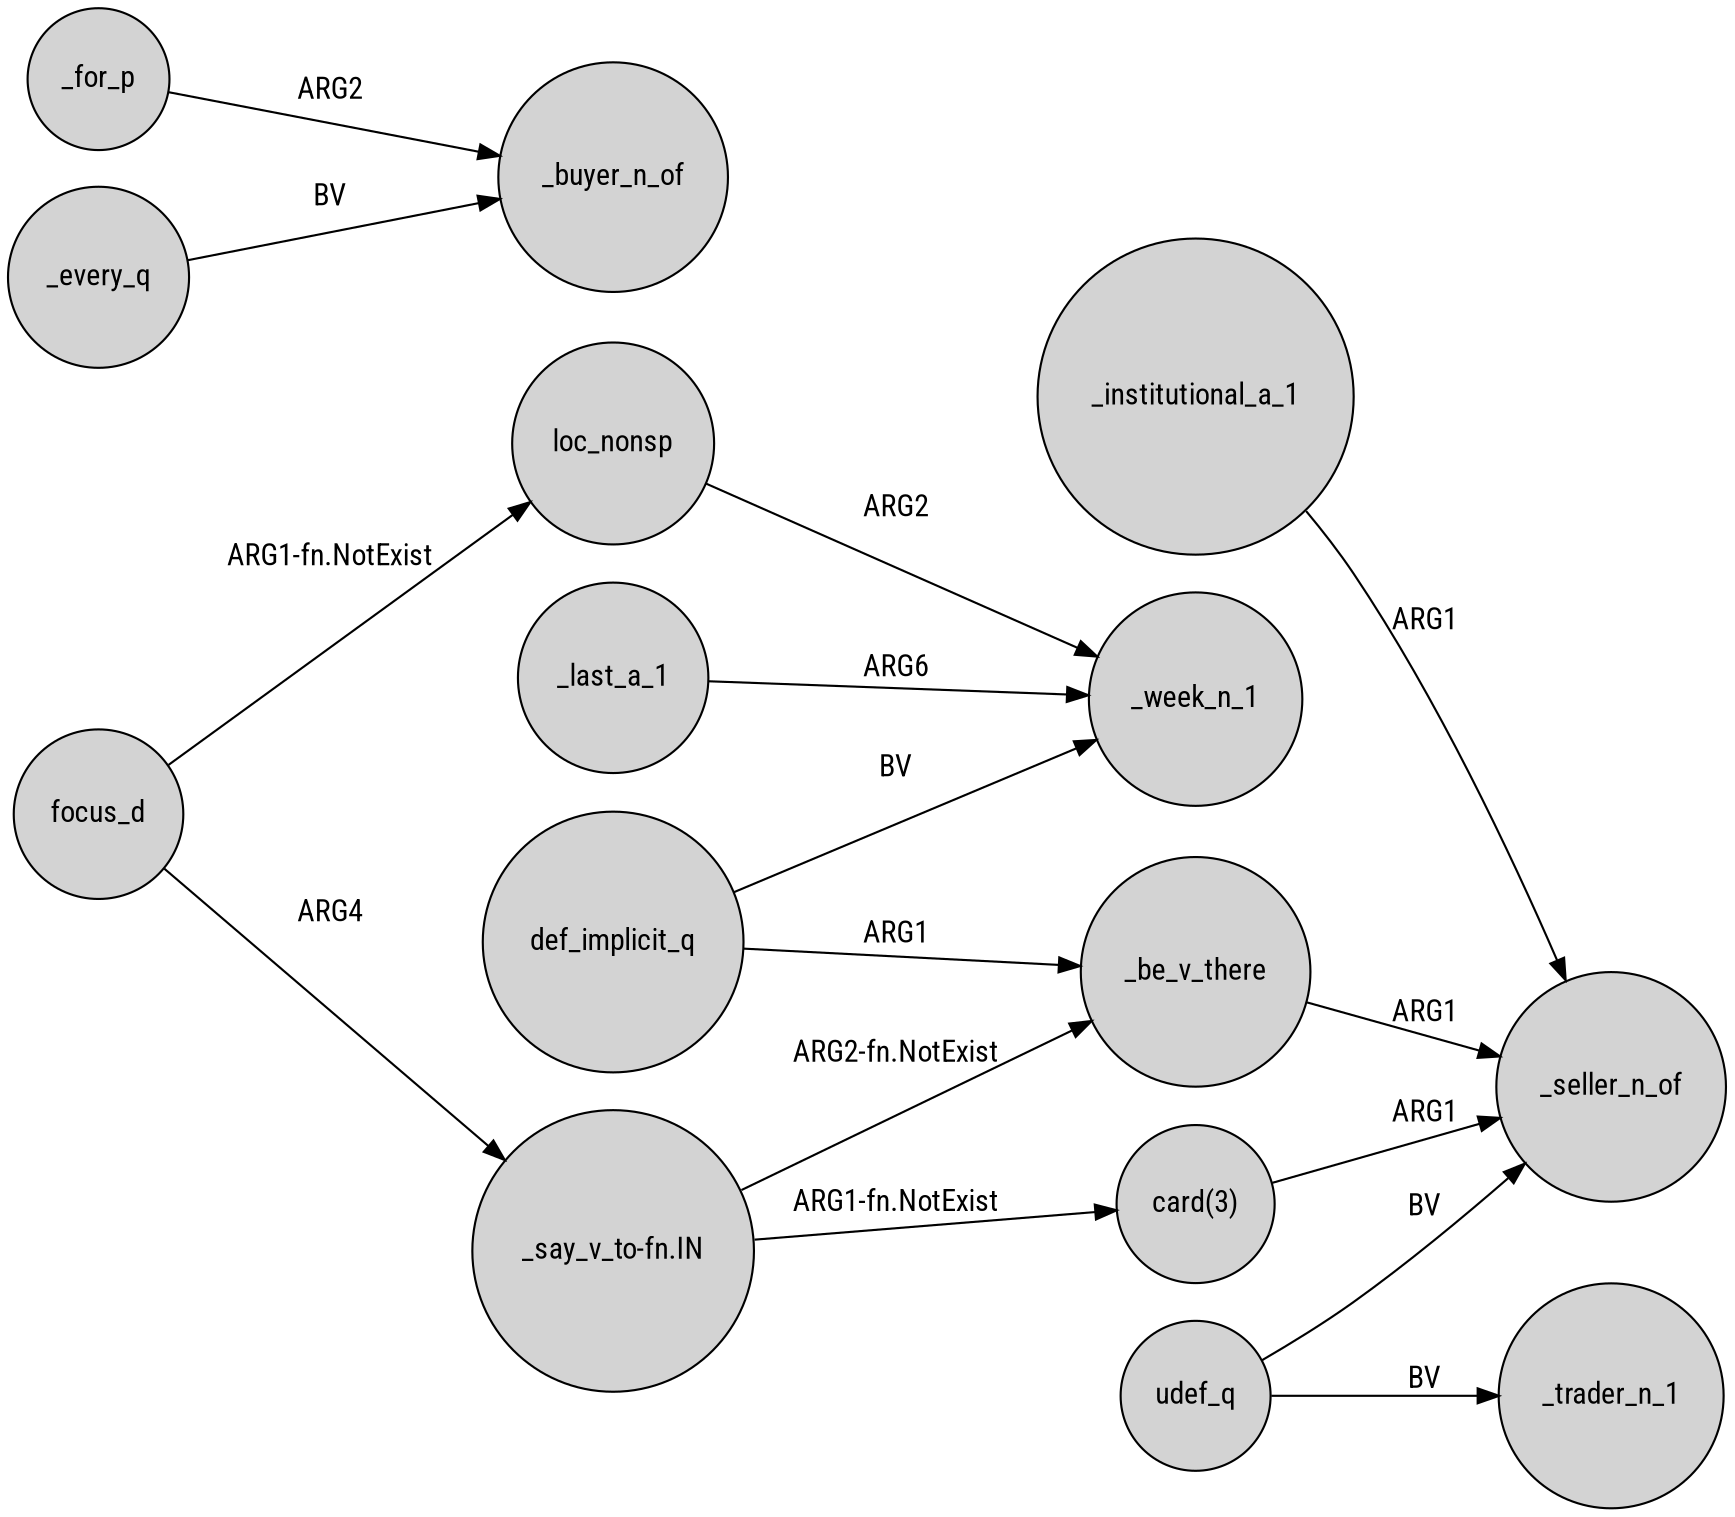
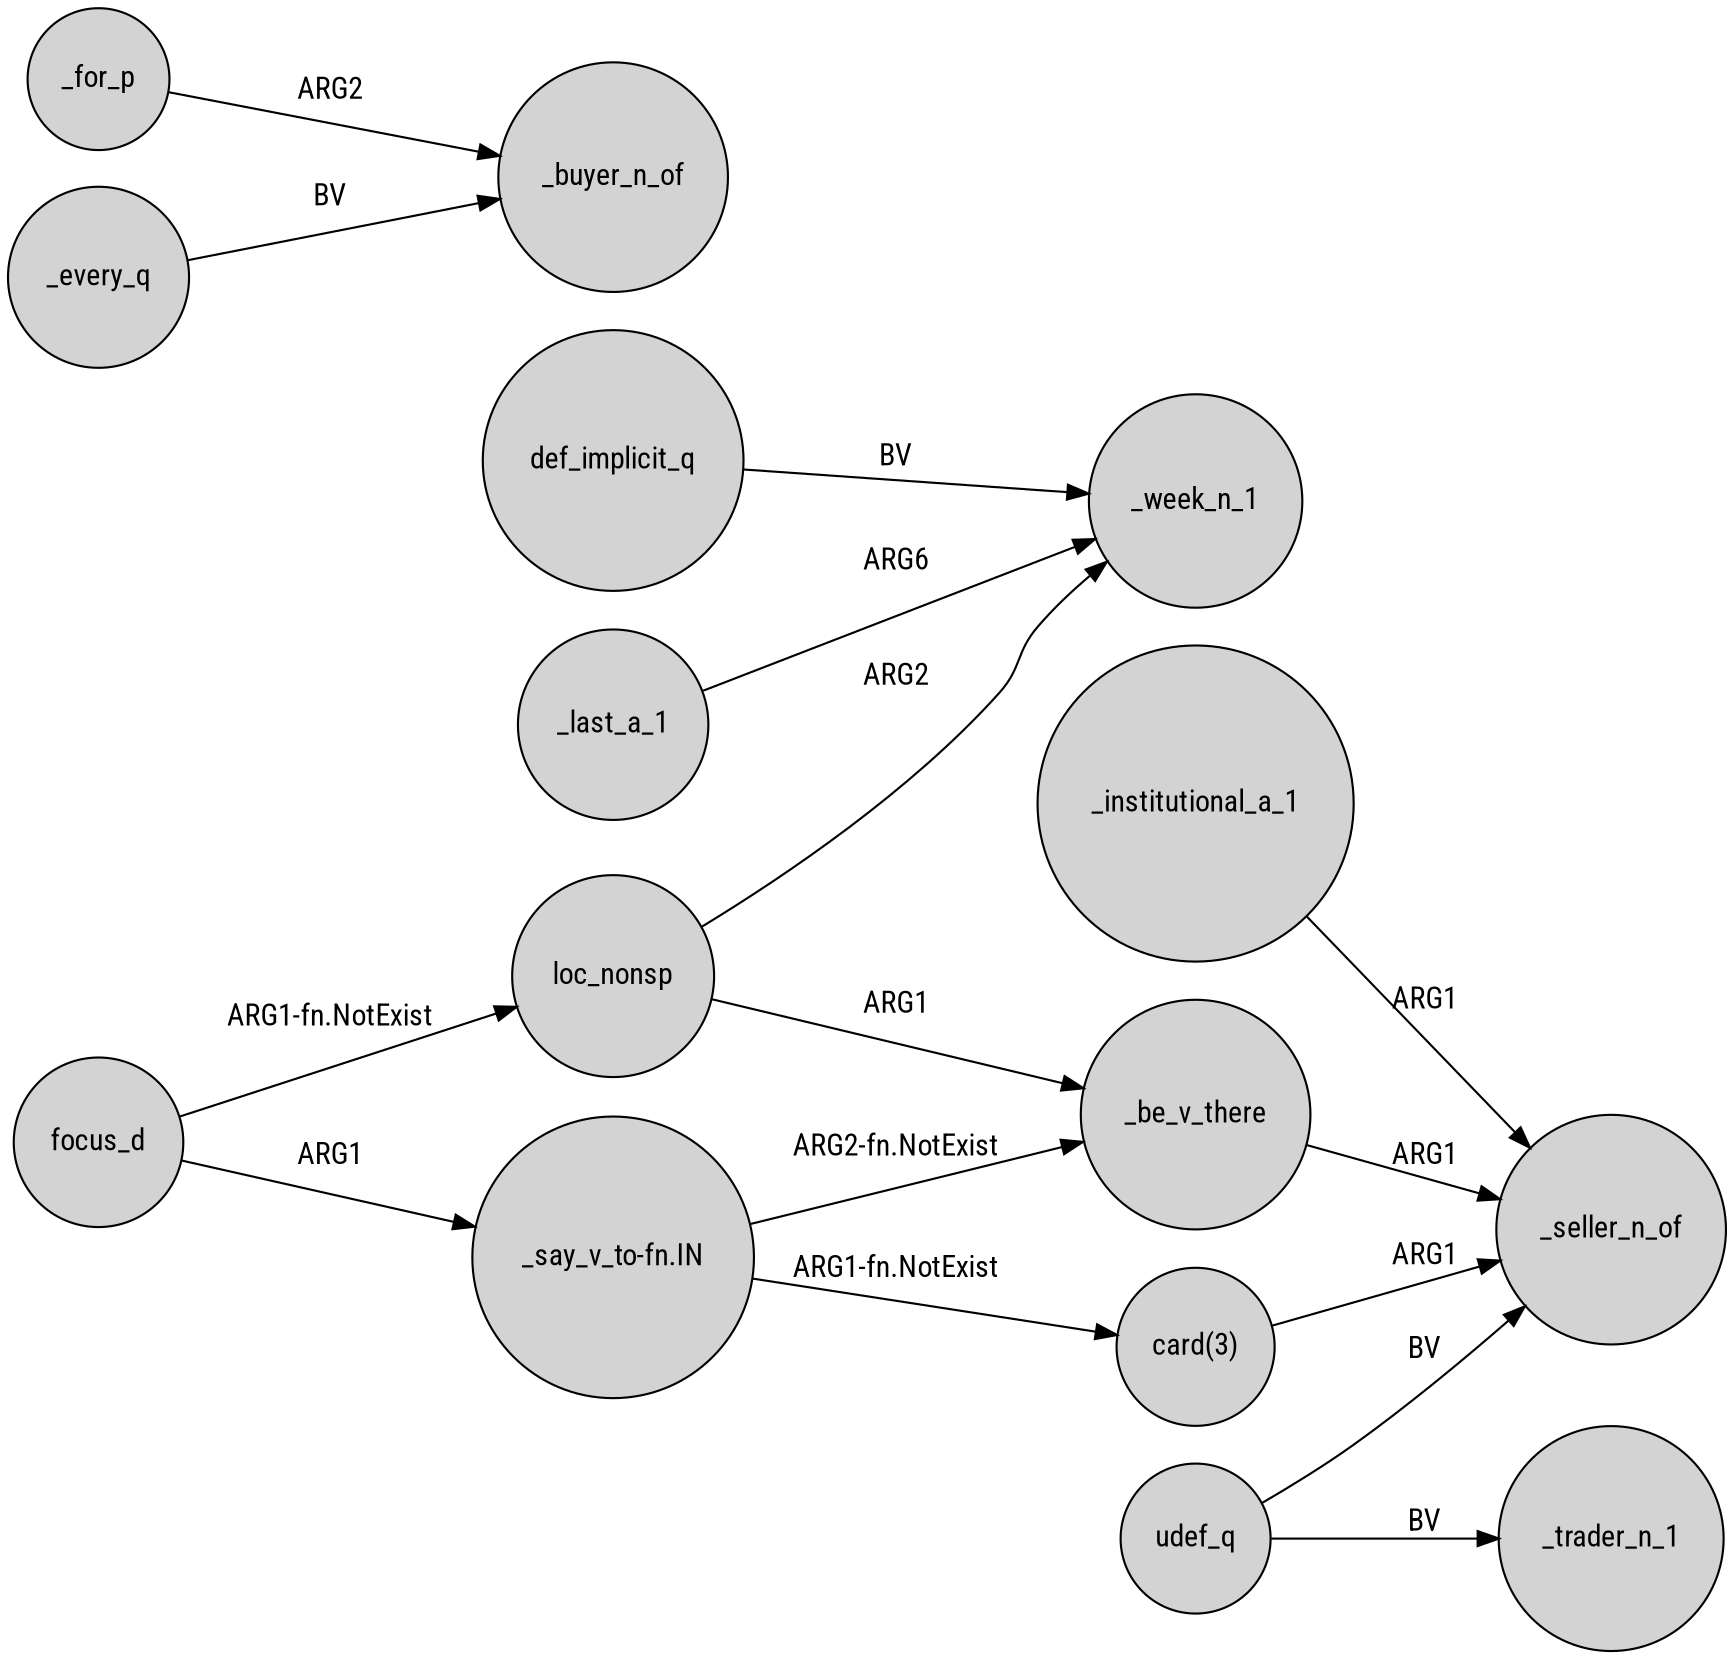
(330, 913) -> (330, 1156)
(901, 957) -> (887, 1041)
